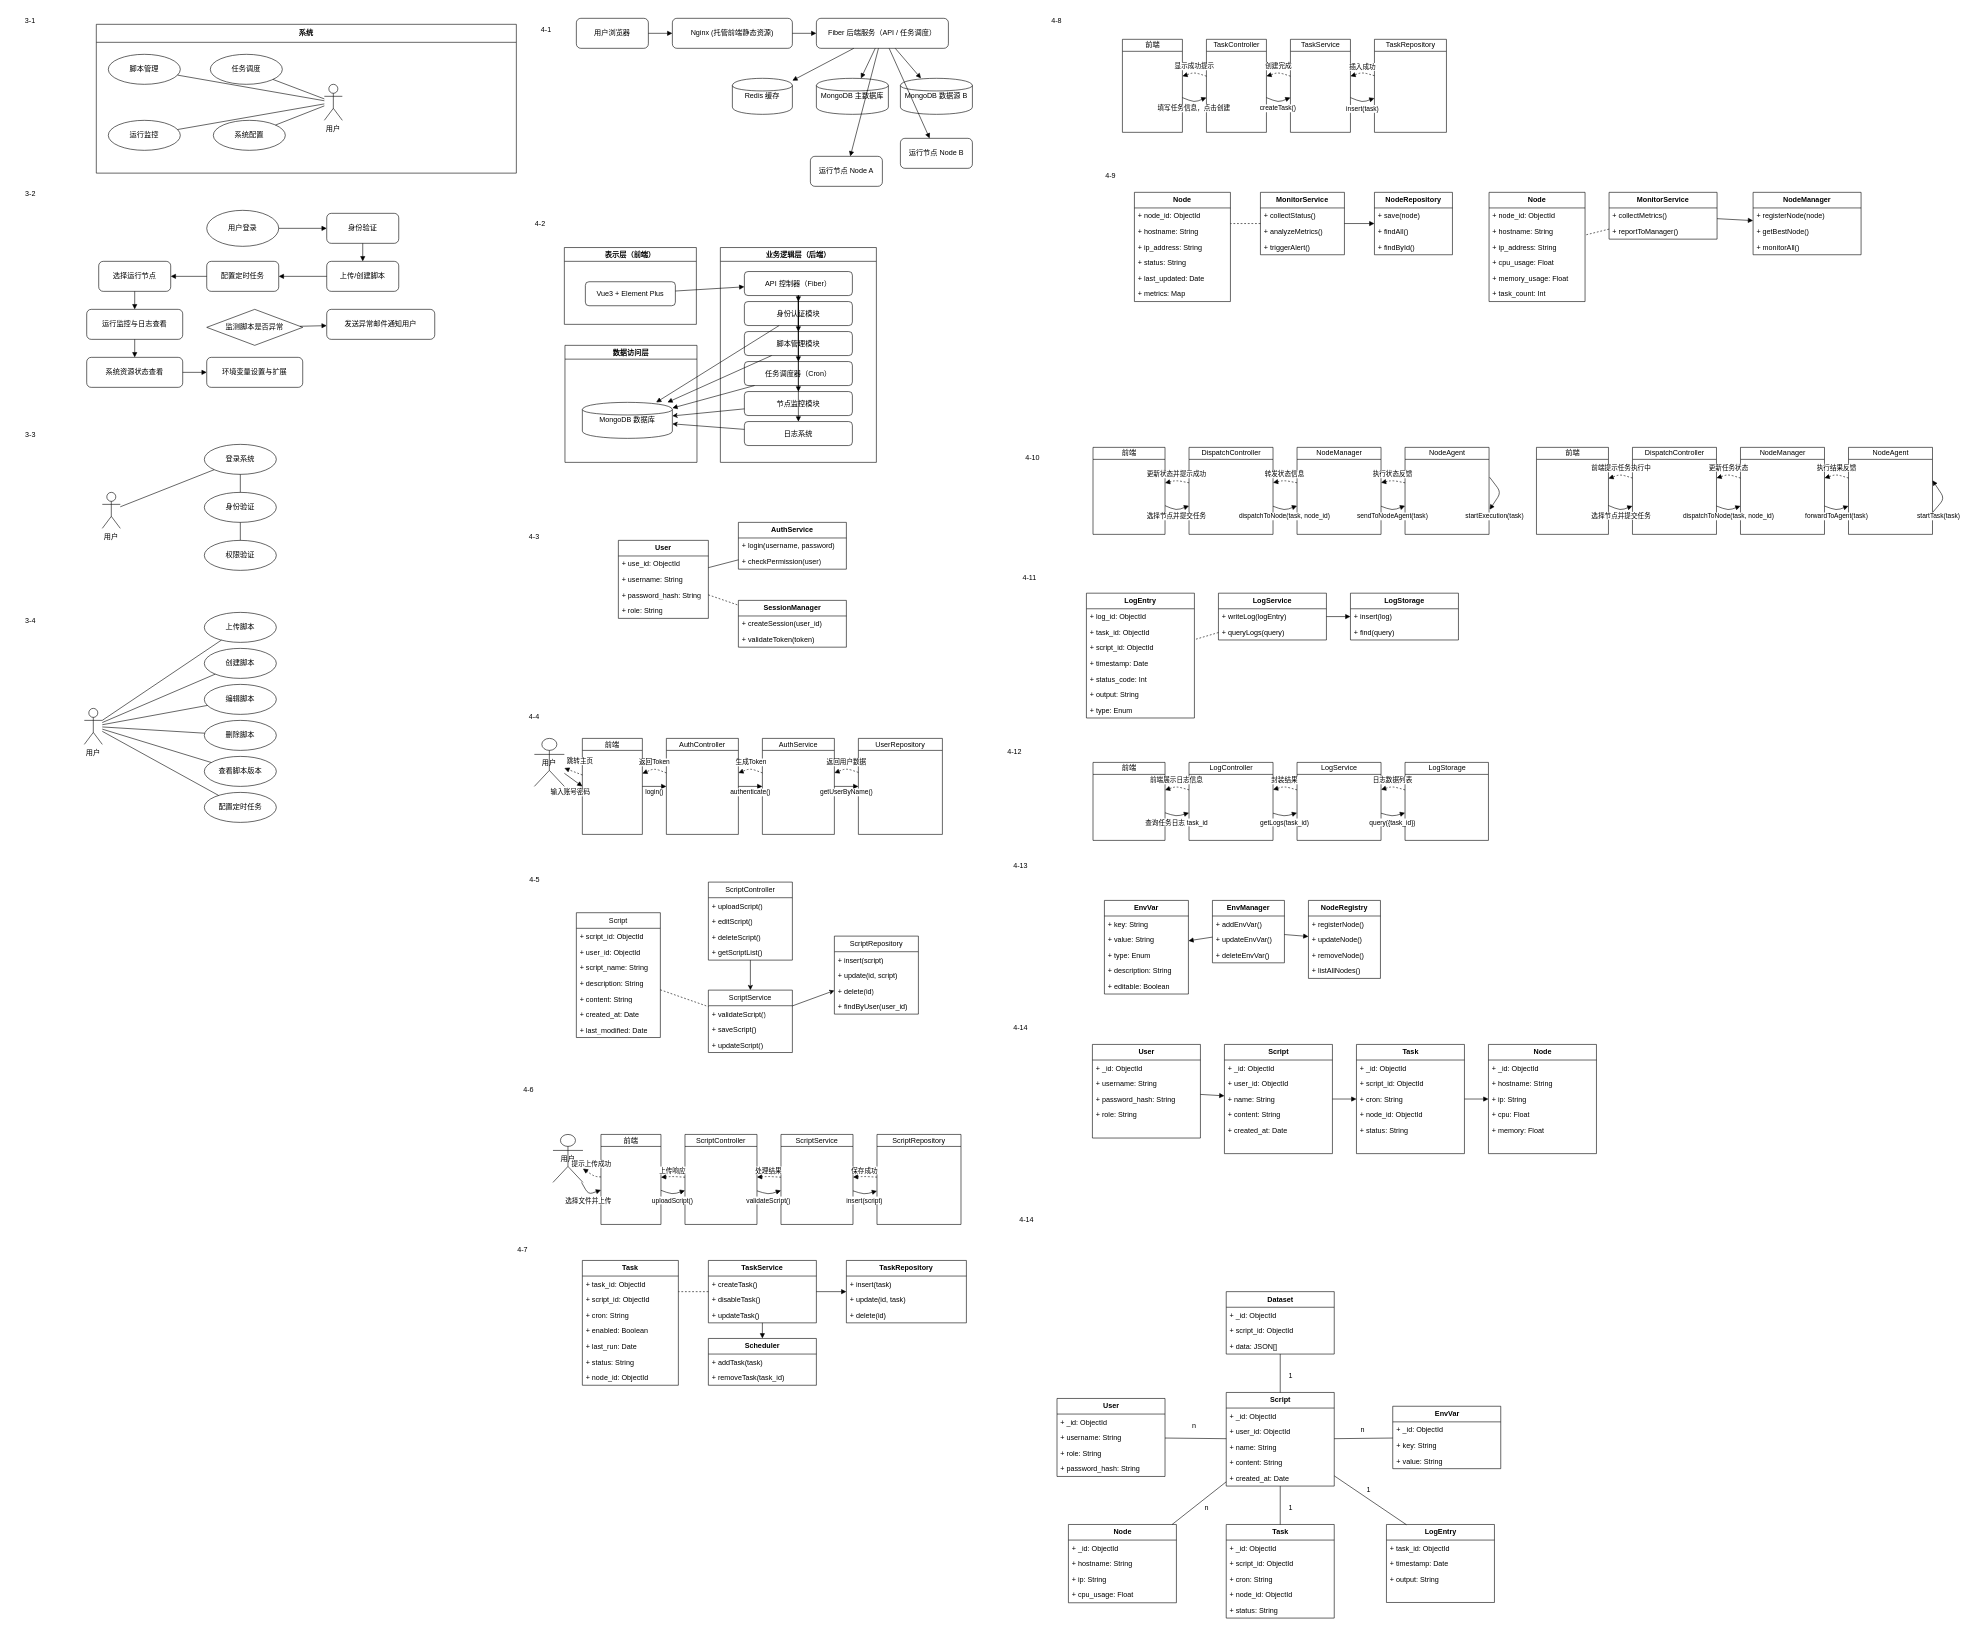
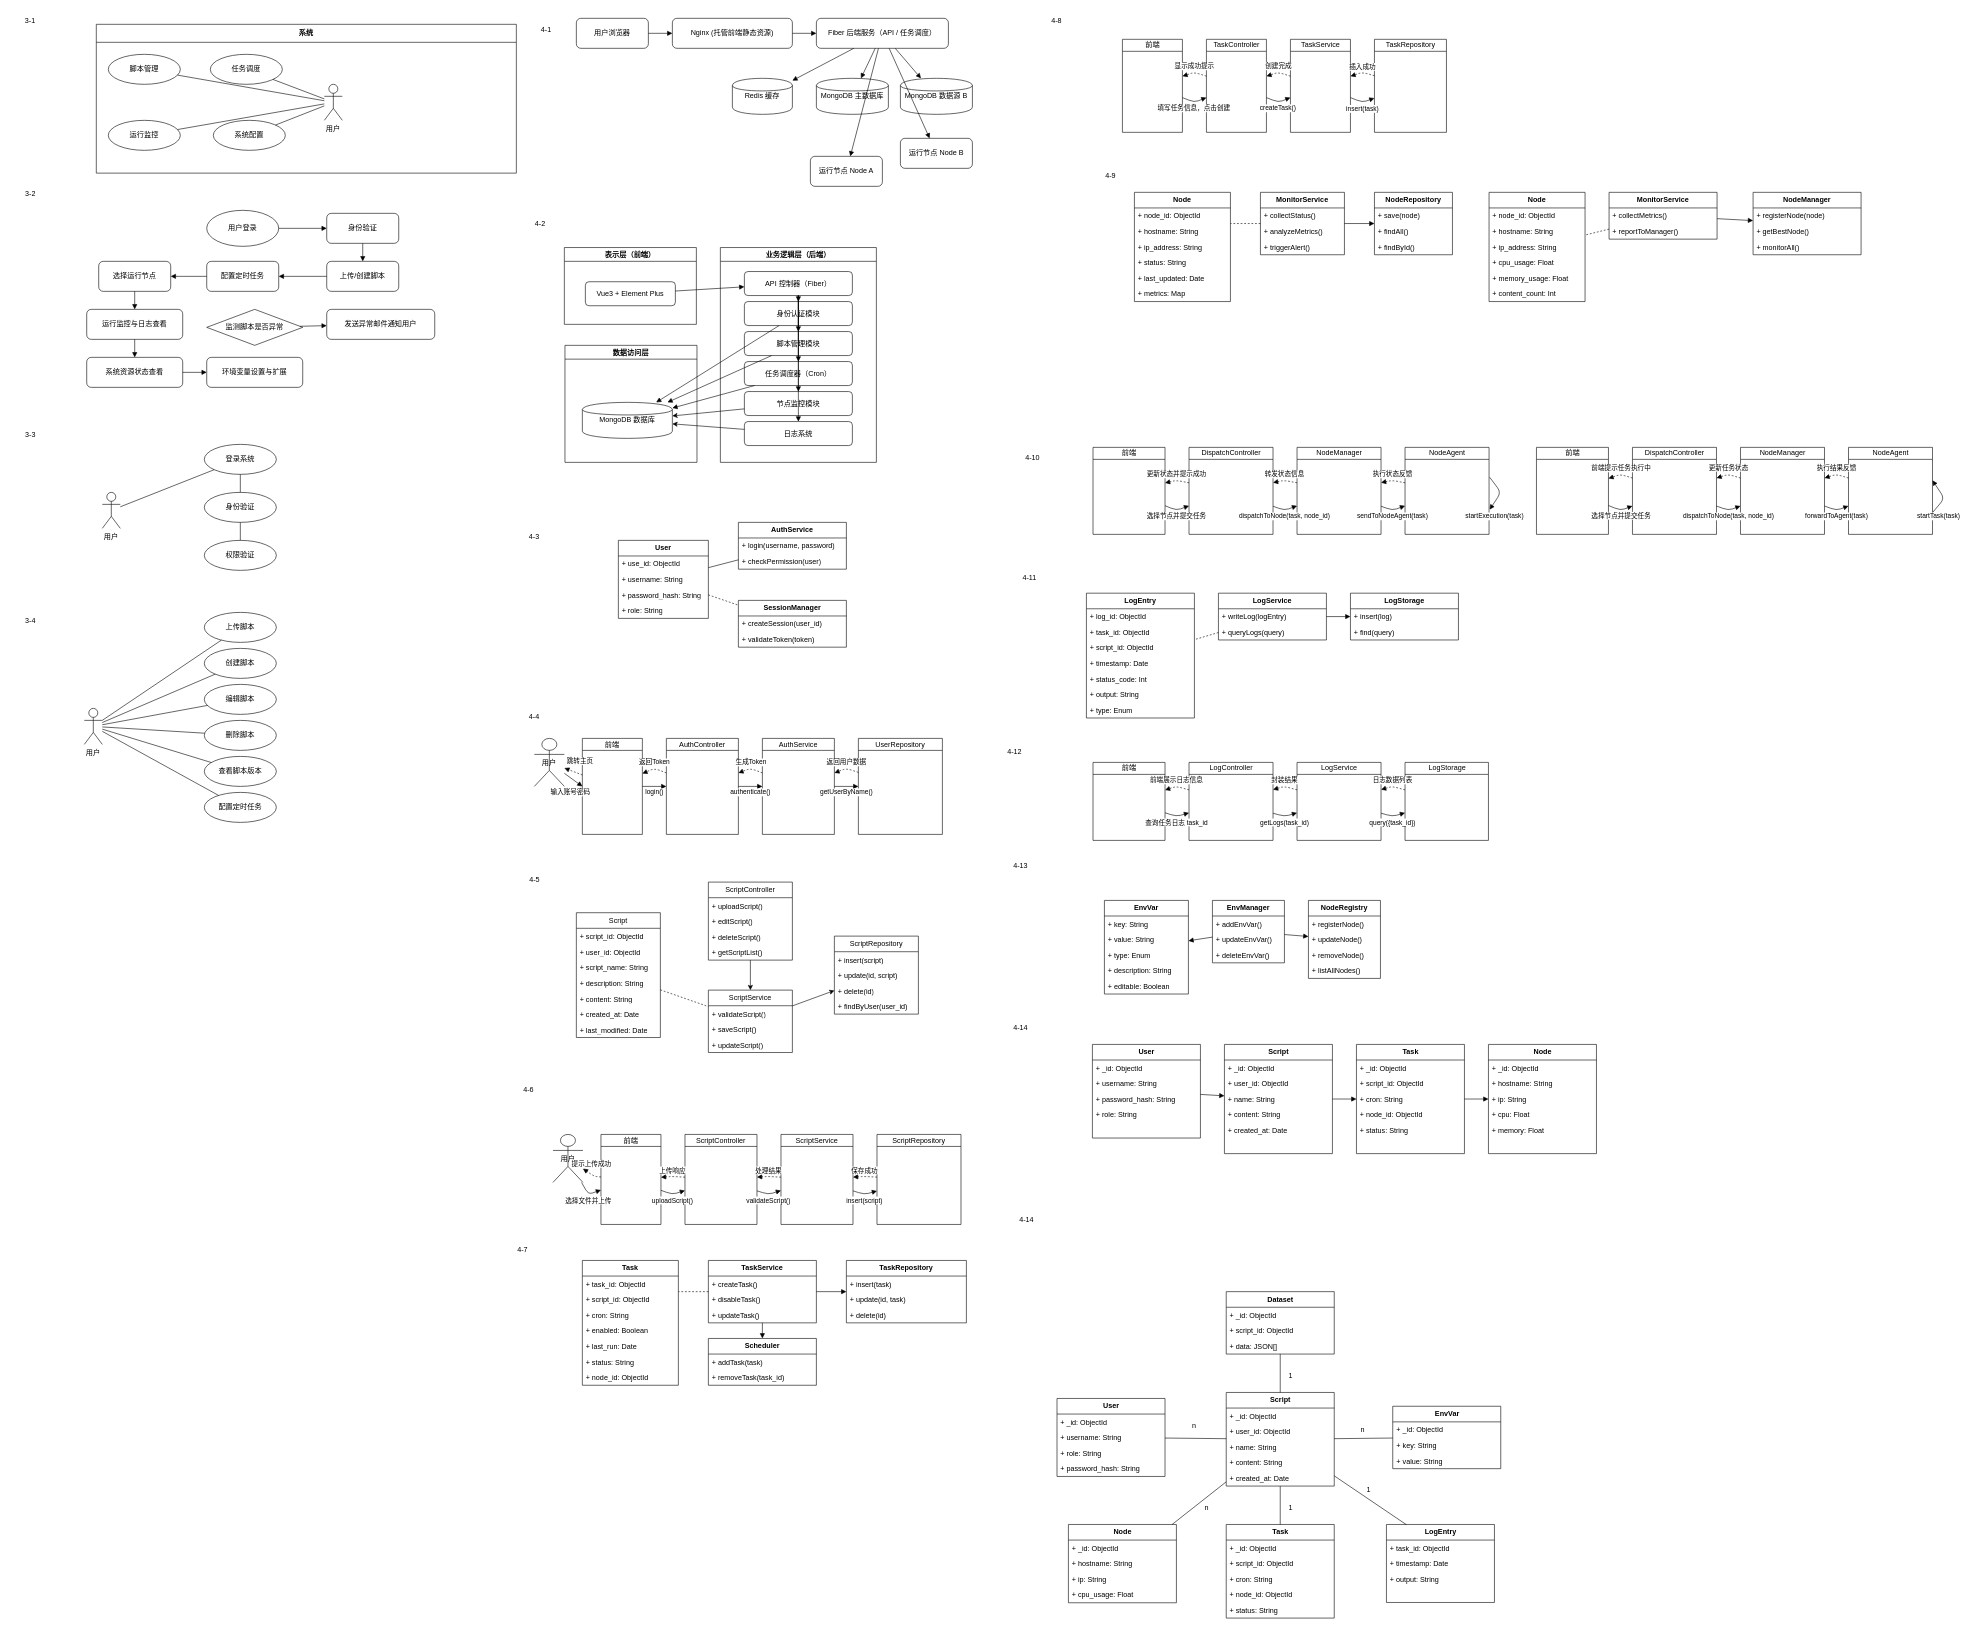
(1524, 294) -> (1530, 294)
